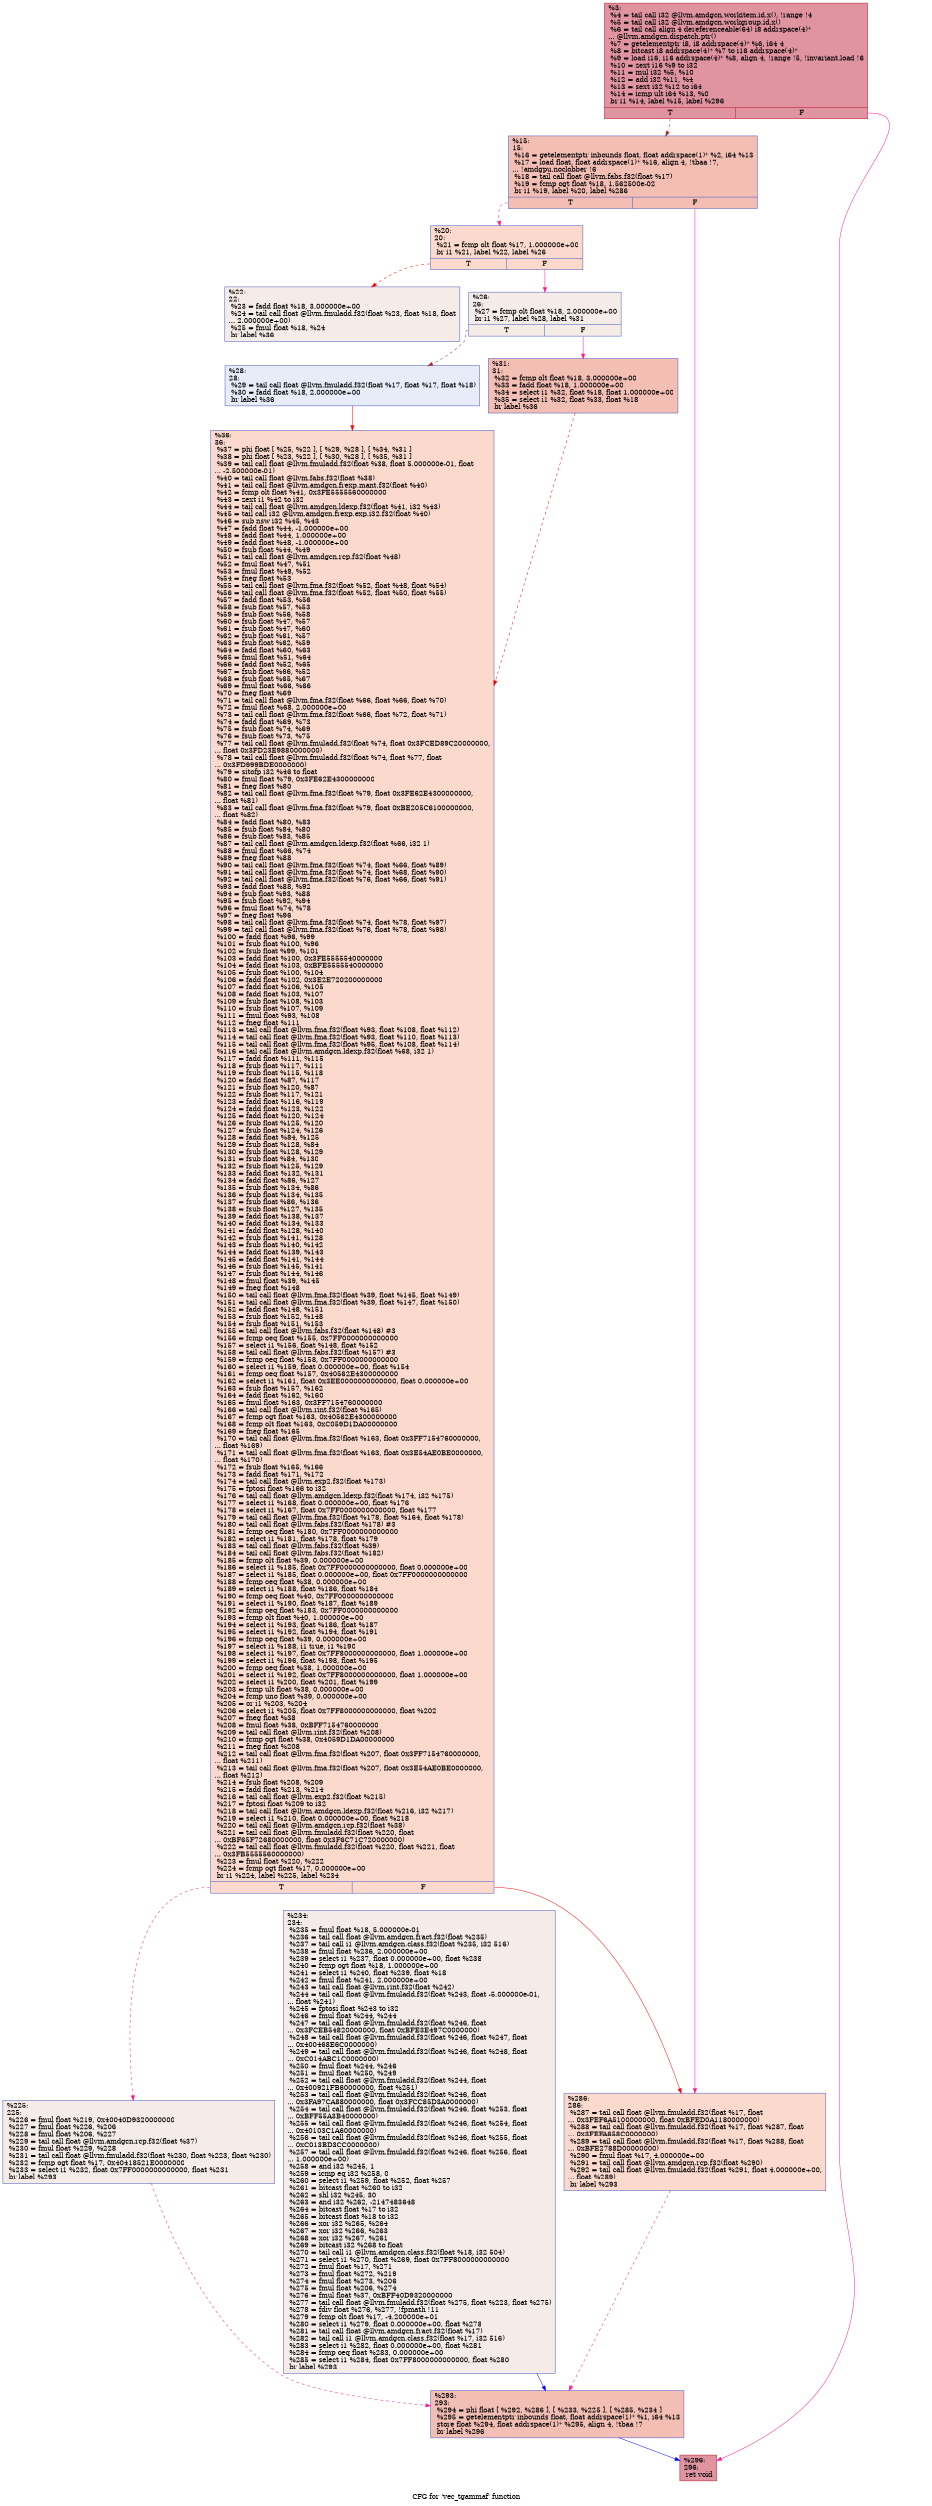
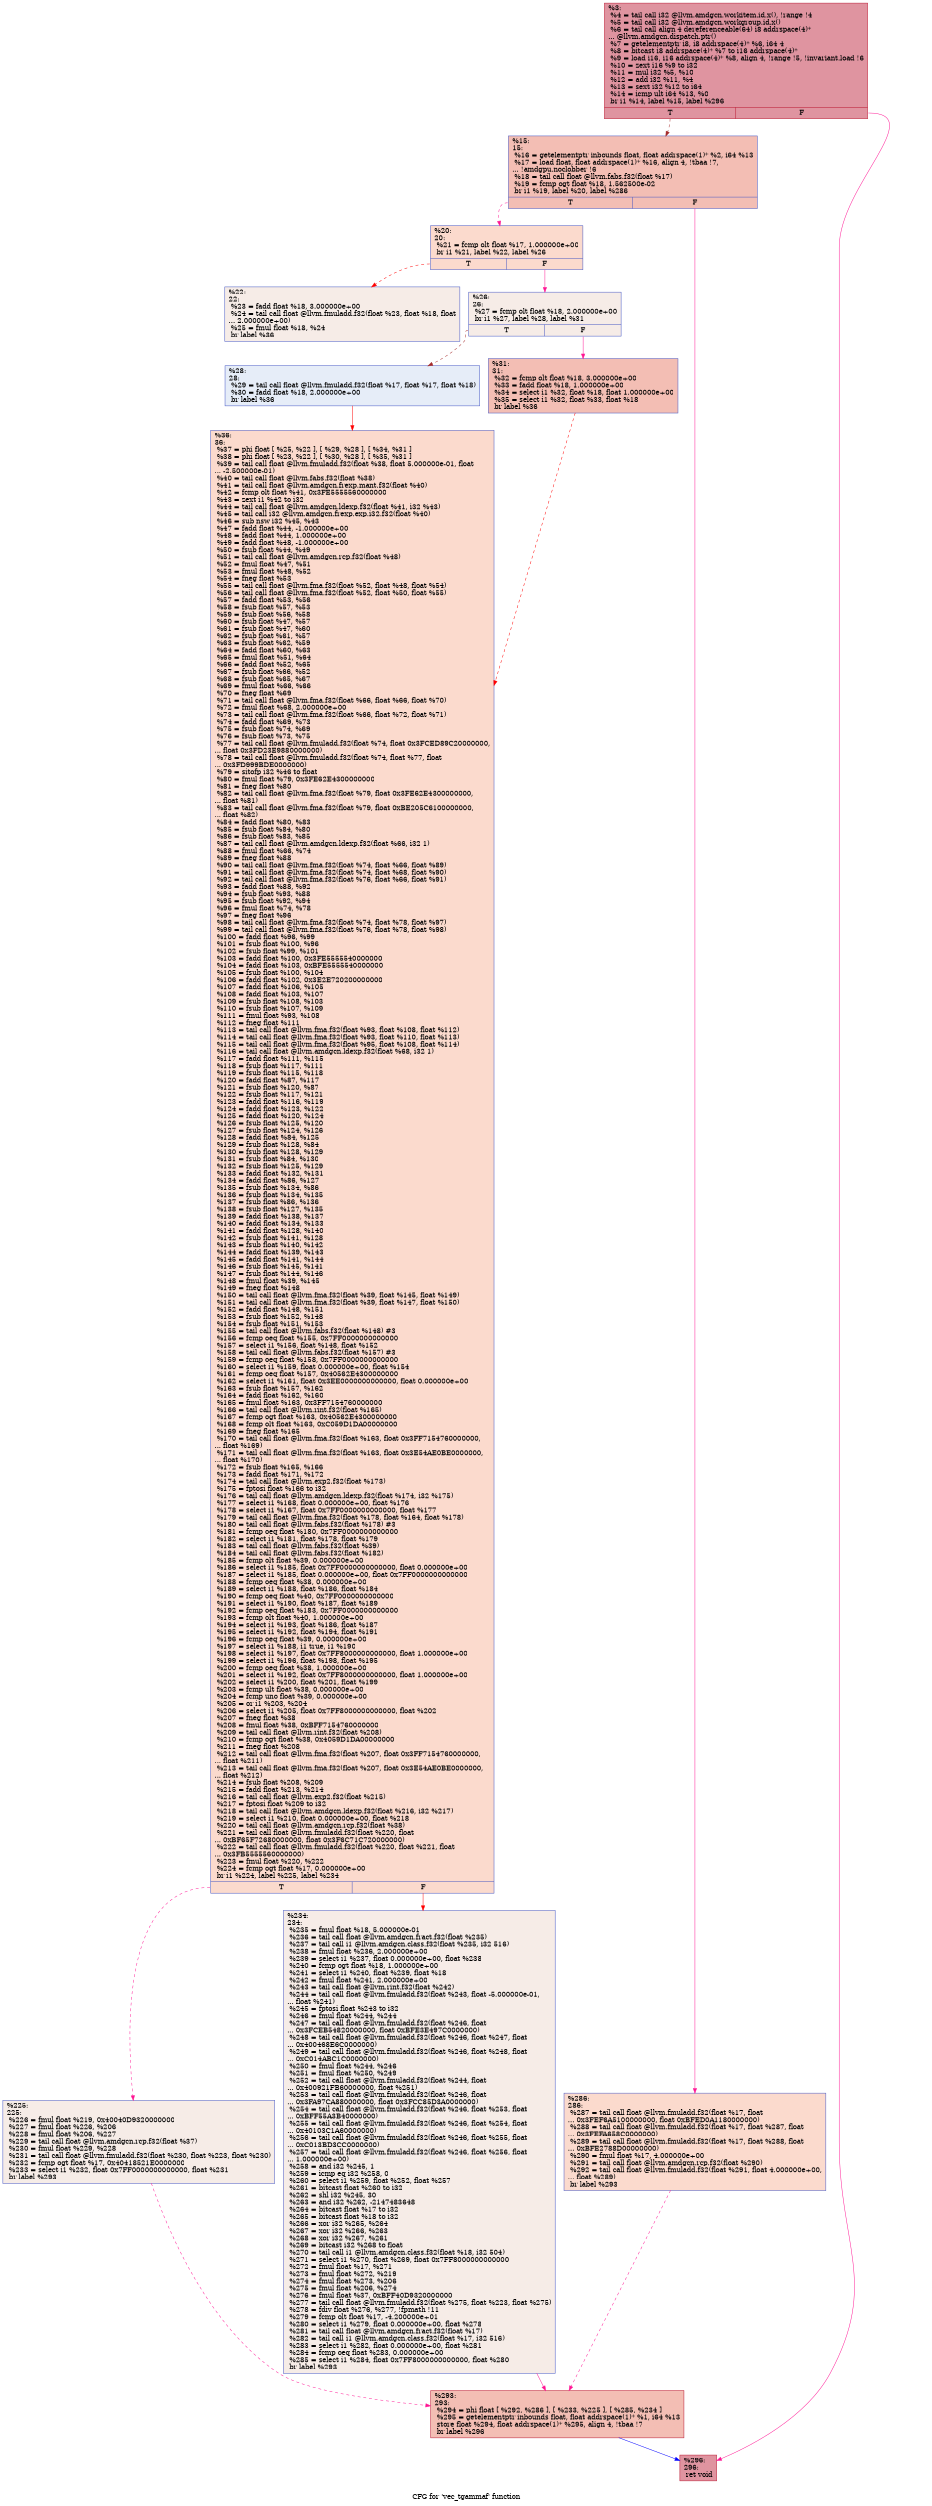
(615, 1959) -> (423, 1899)
(540, 2380) -> (540, 2380)
(557, 2414) -> (557, 2414)
